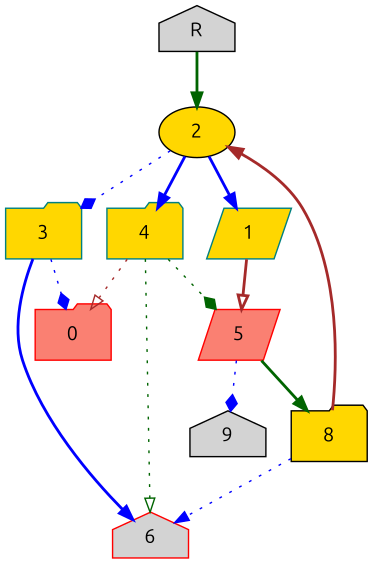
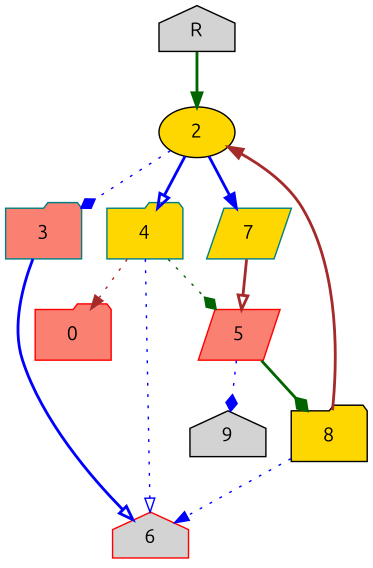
(175, 176) -> (175, 176)
(44, 234) -> (44, 234)
(249, 234) -> (249, 234)
(56, 276) -> none
(113, 278) -> (113, 278)
(148, 379) -> (148, 379)
(280, 380) -> (280, 380)
(38, 396) -> (38, 396)
